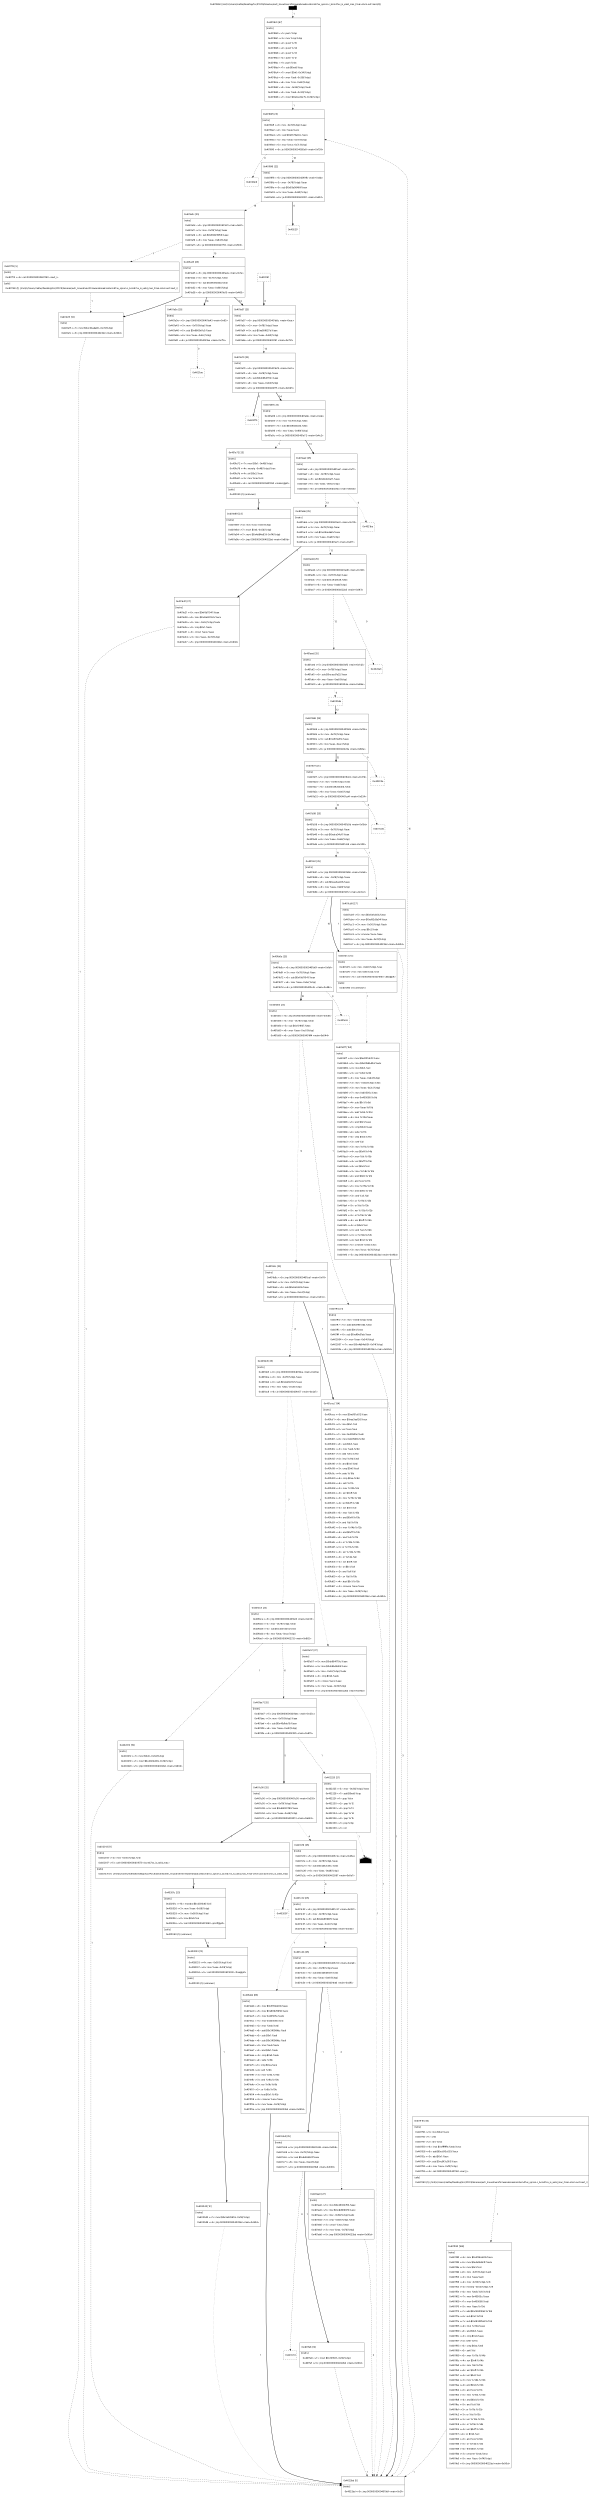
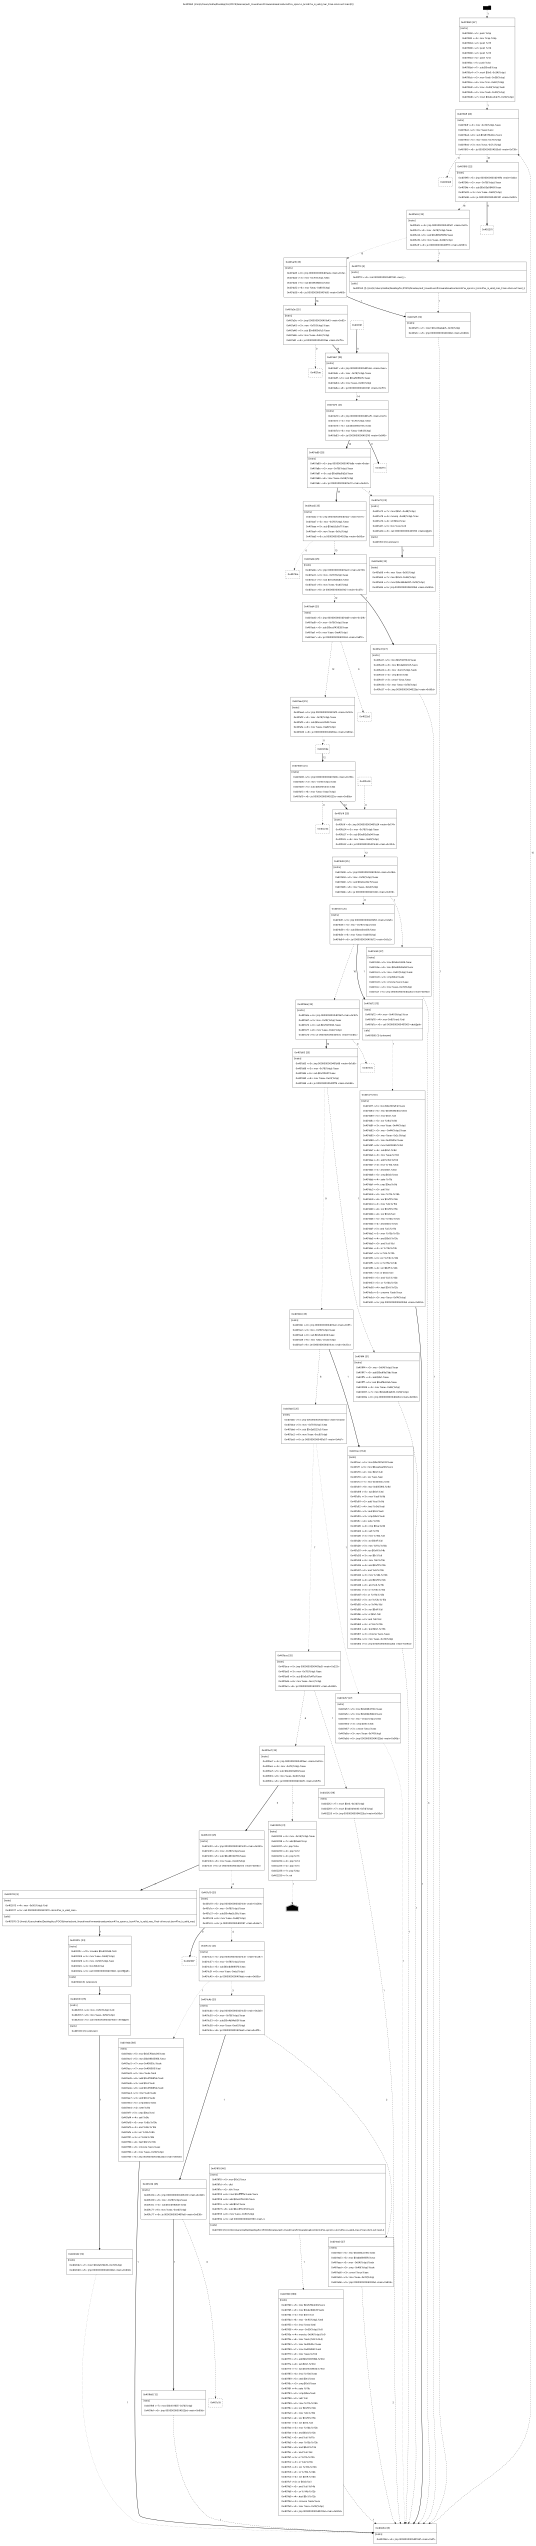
(238, 301) -> (336, 348)
(371, 811) -> (365, 797)
